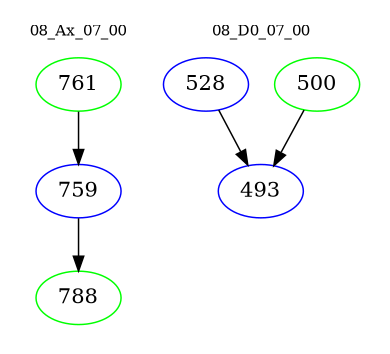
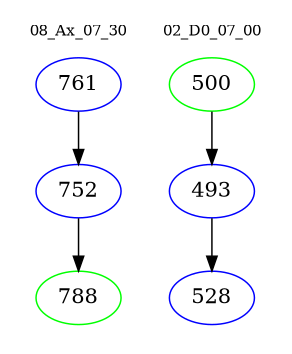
(79, 32) -> (79, 32)
(262, 32) -> (213, 32)
(79, 84) -> (79, 84)
(230, 131) -> (212, 237)
(79, 191) -> (79, 191)
